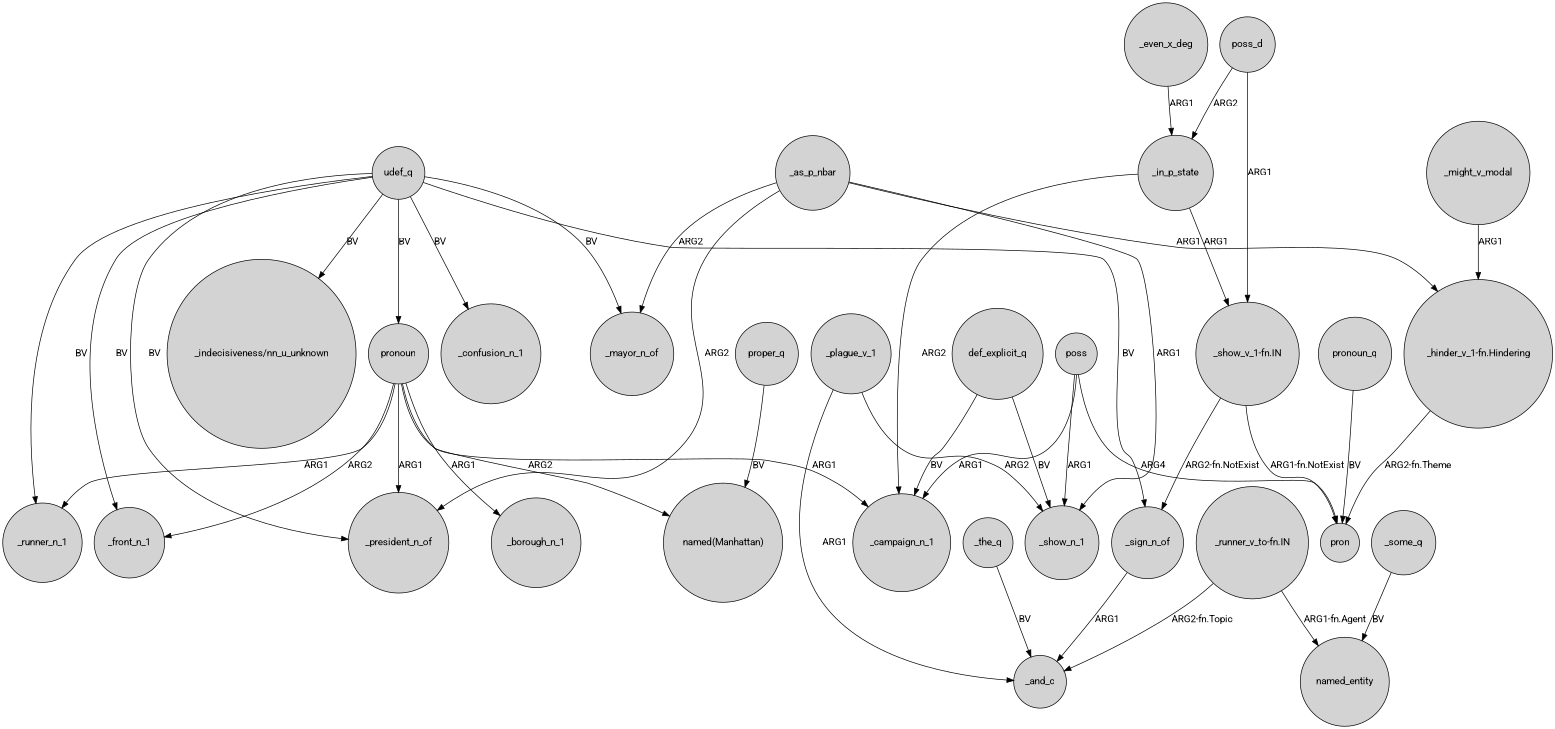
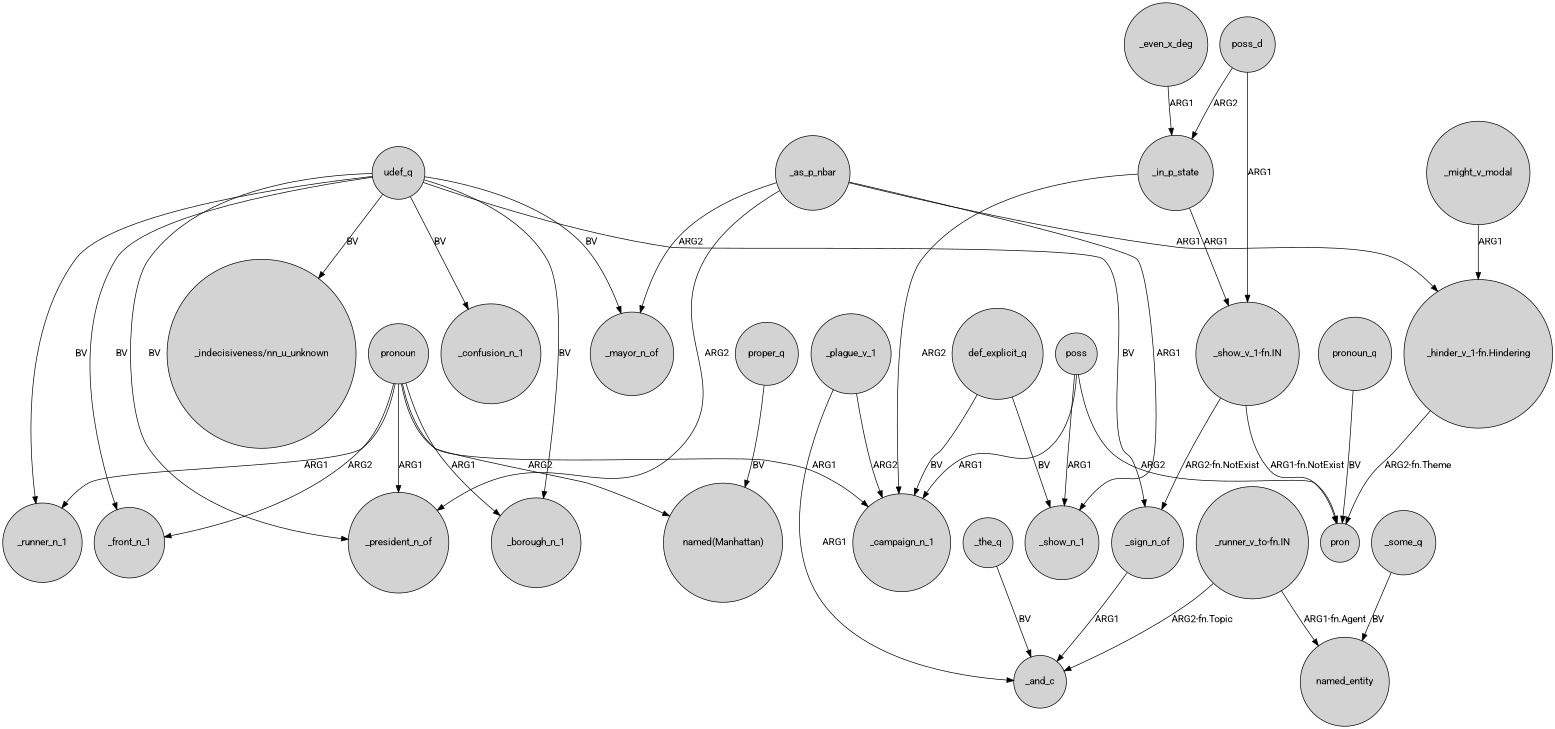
(399, 258) -> (557, 300)
(943, 457) -> (866, 443)
(1153, 466) -> (1153, 466)
